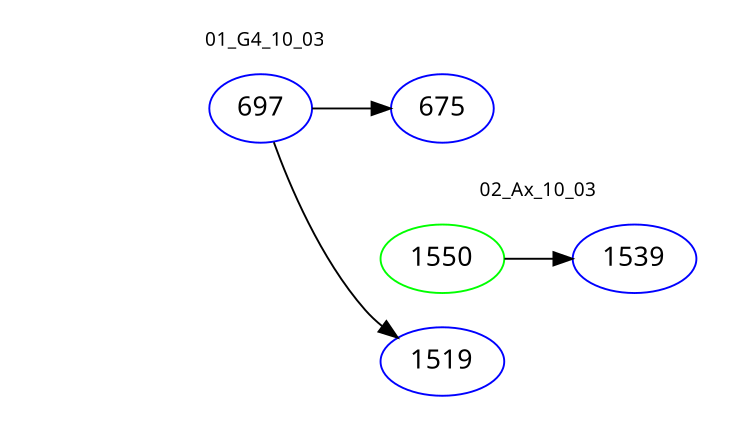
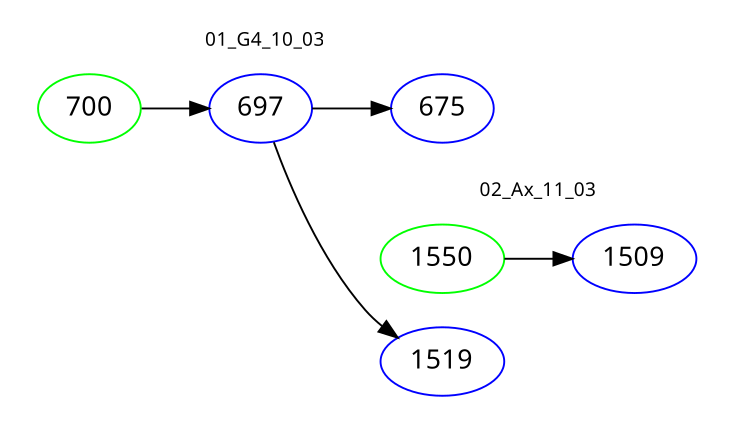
none -> (89, 108)
(538, 191) -> (538, 191)
(635, 259) -> (635, 259)
